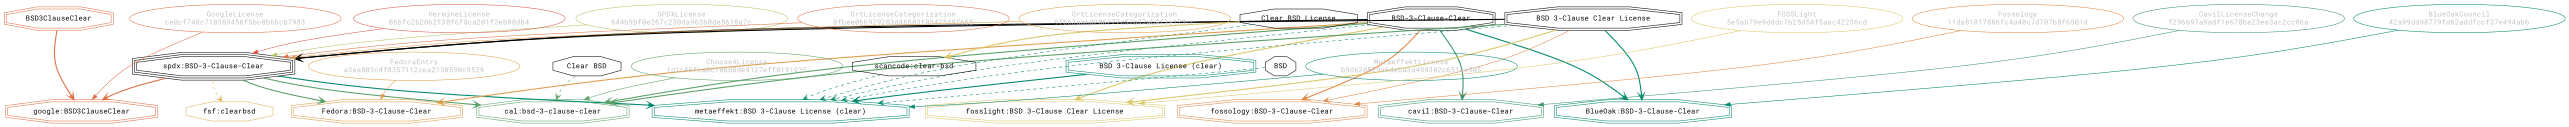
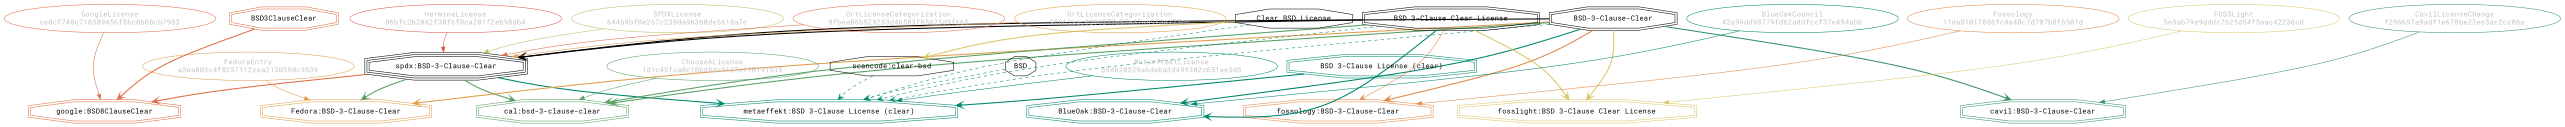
(587, 66) -> none
(82, 111) -> (105, 111)
(230, 111) -> none
